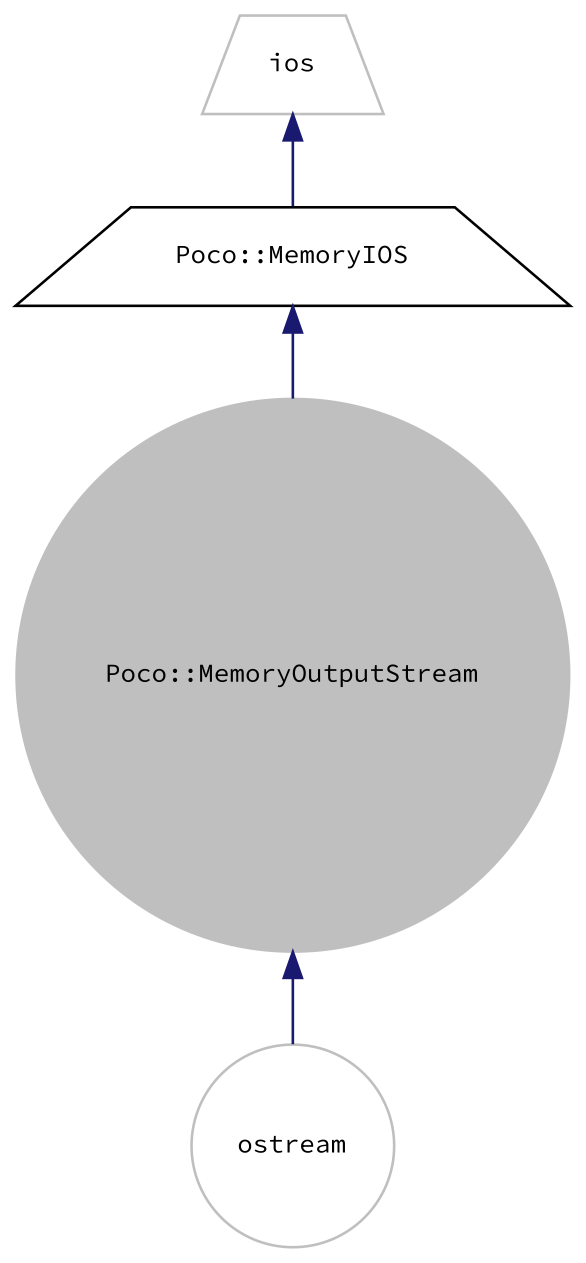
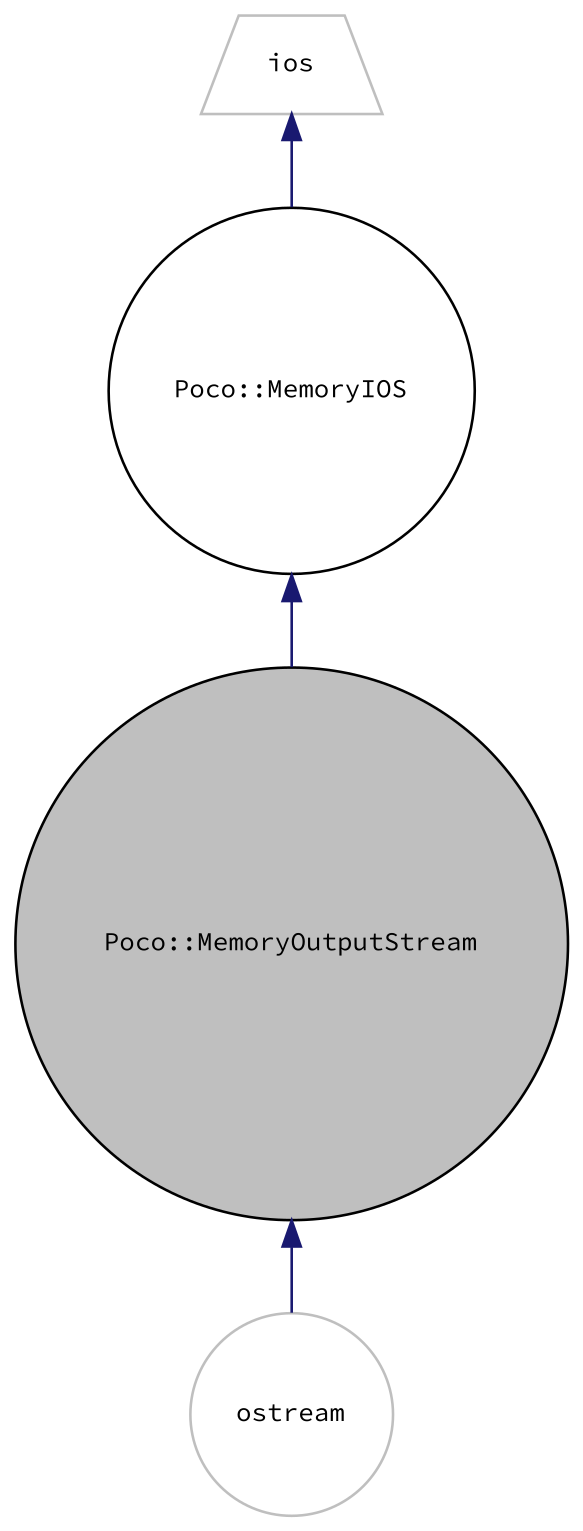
(293, 257) -> (292, 391)
(293, 675) -> (292, 944)
